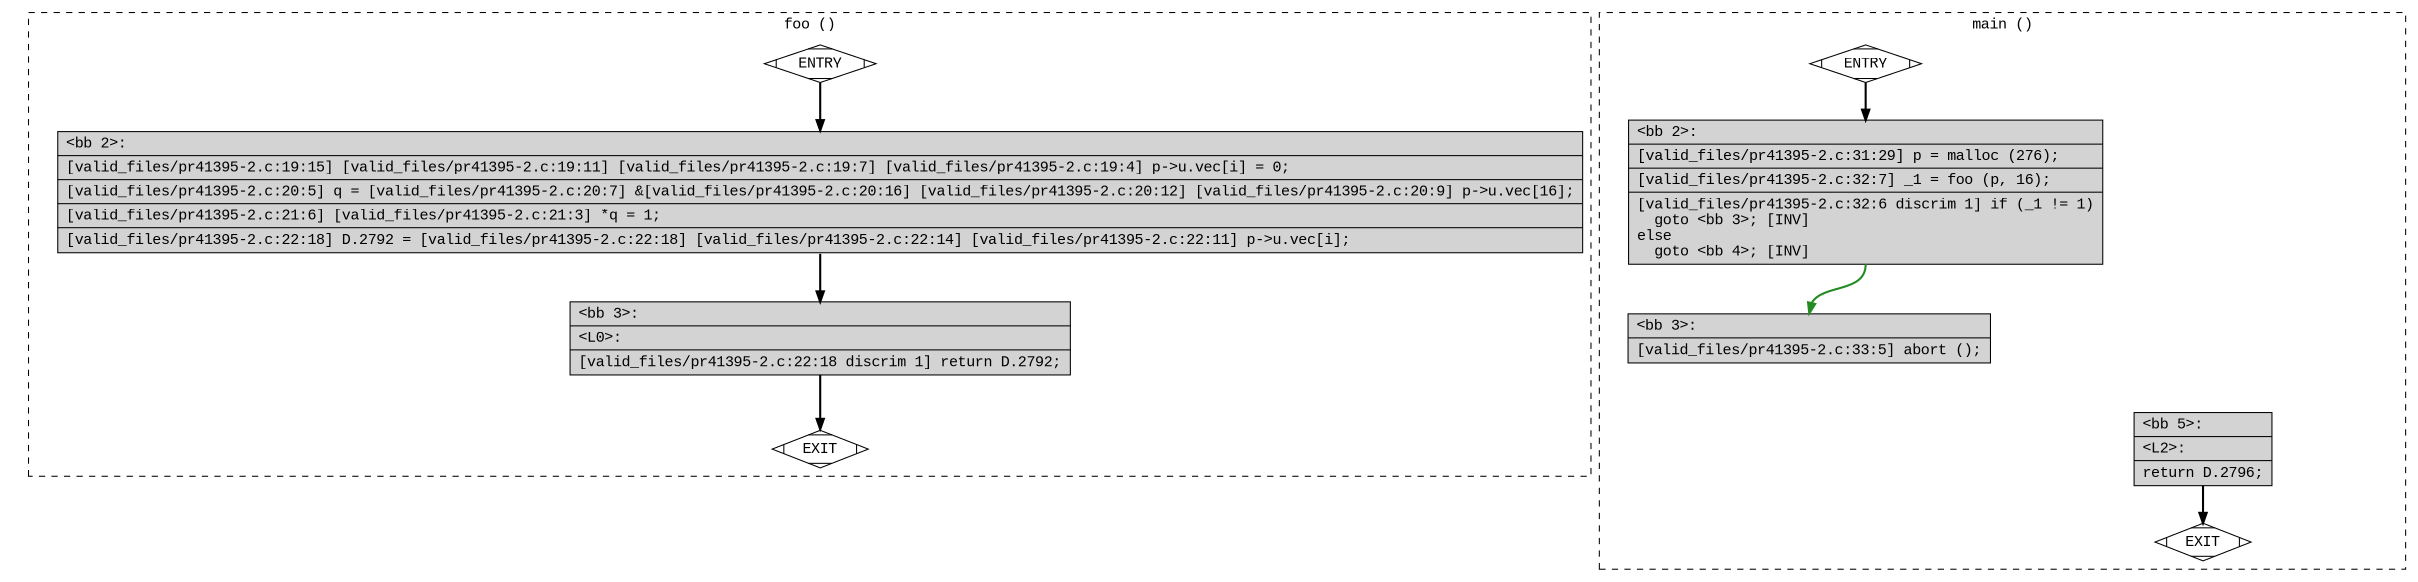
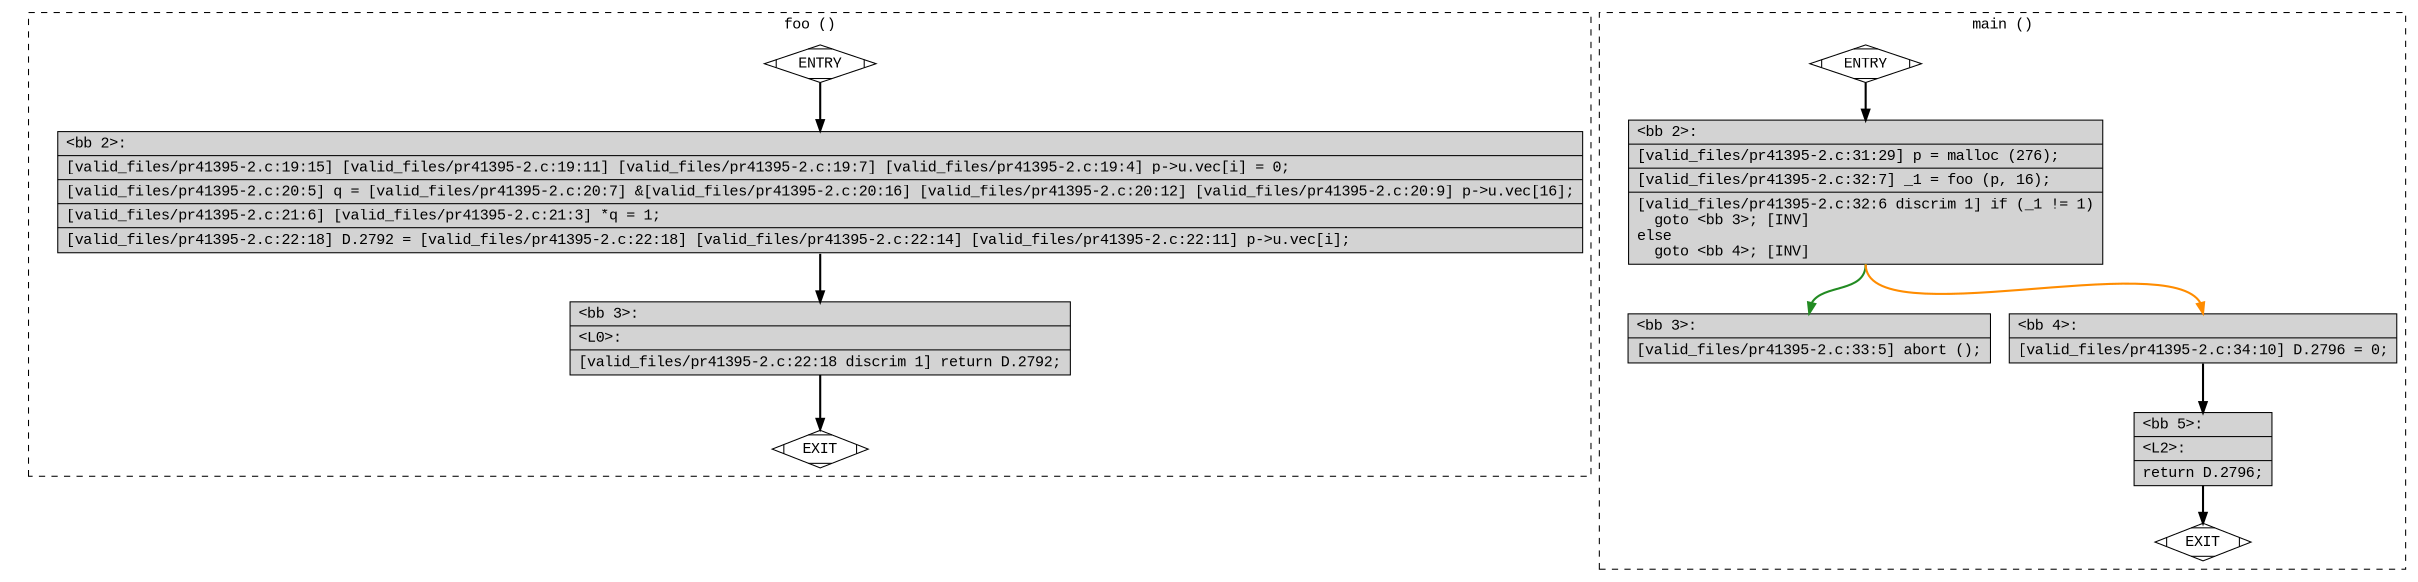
none -> (2203, 338)
